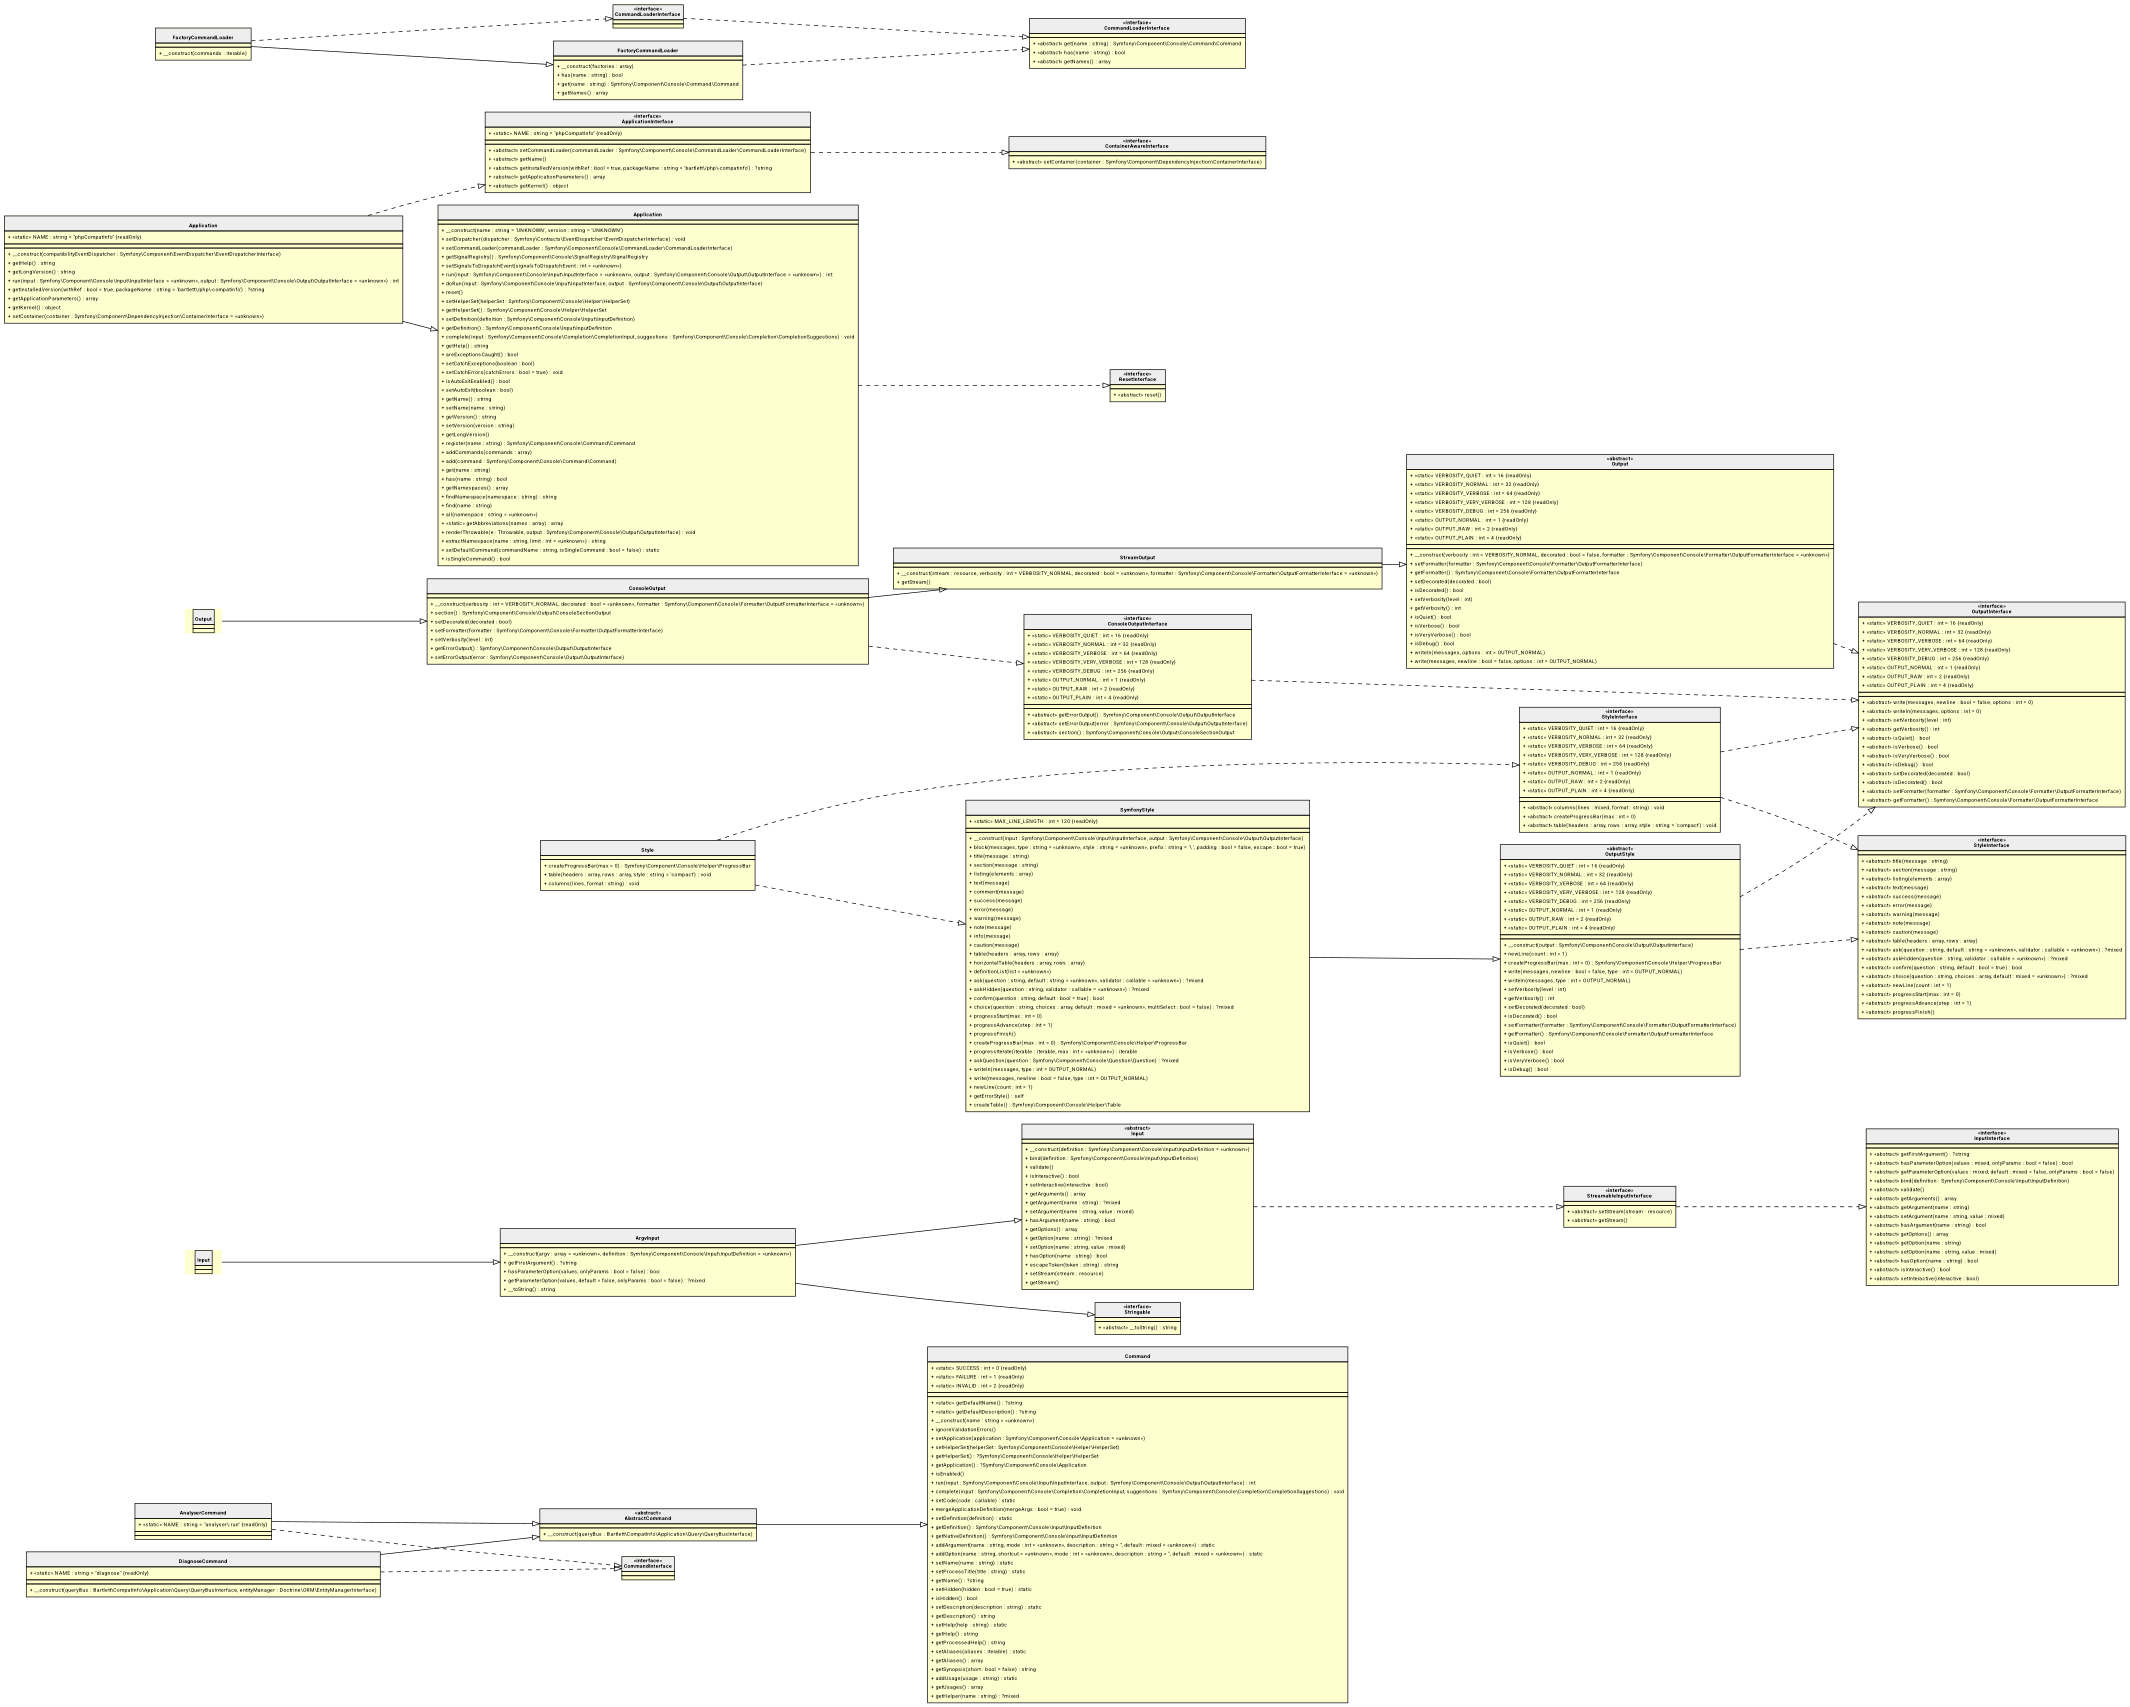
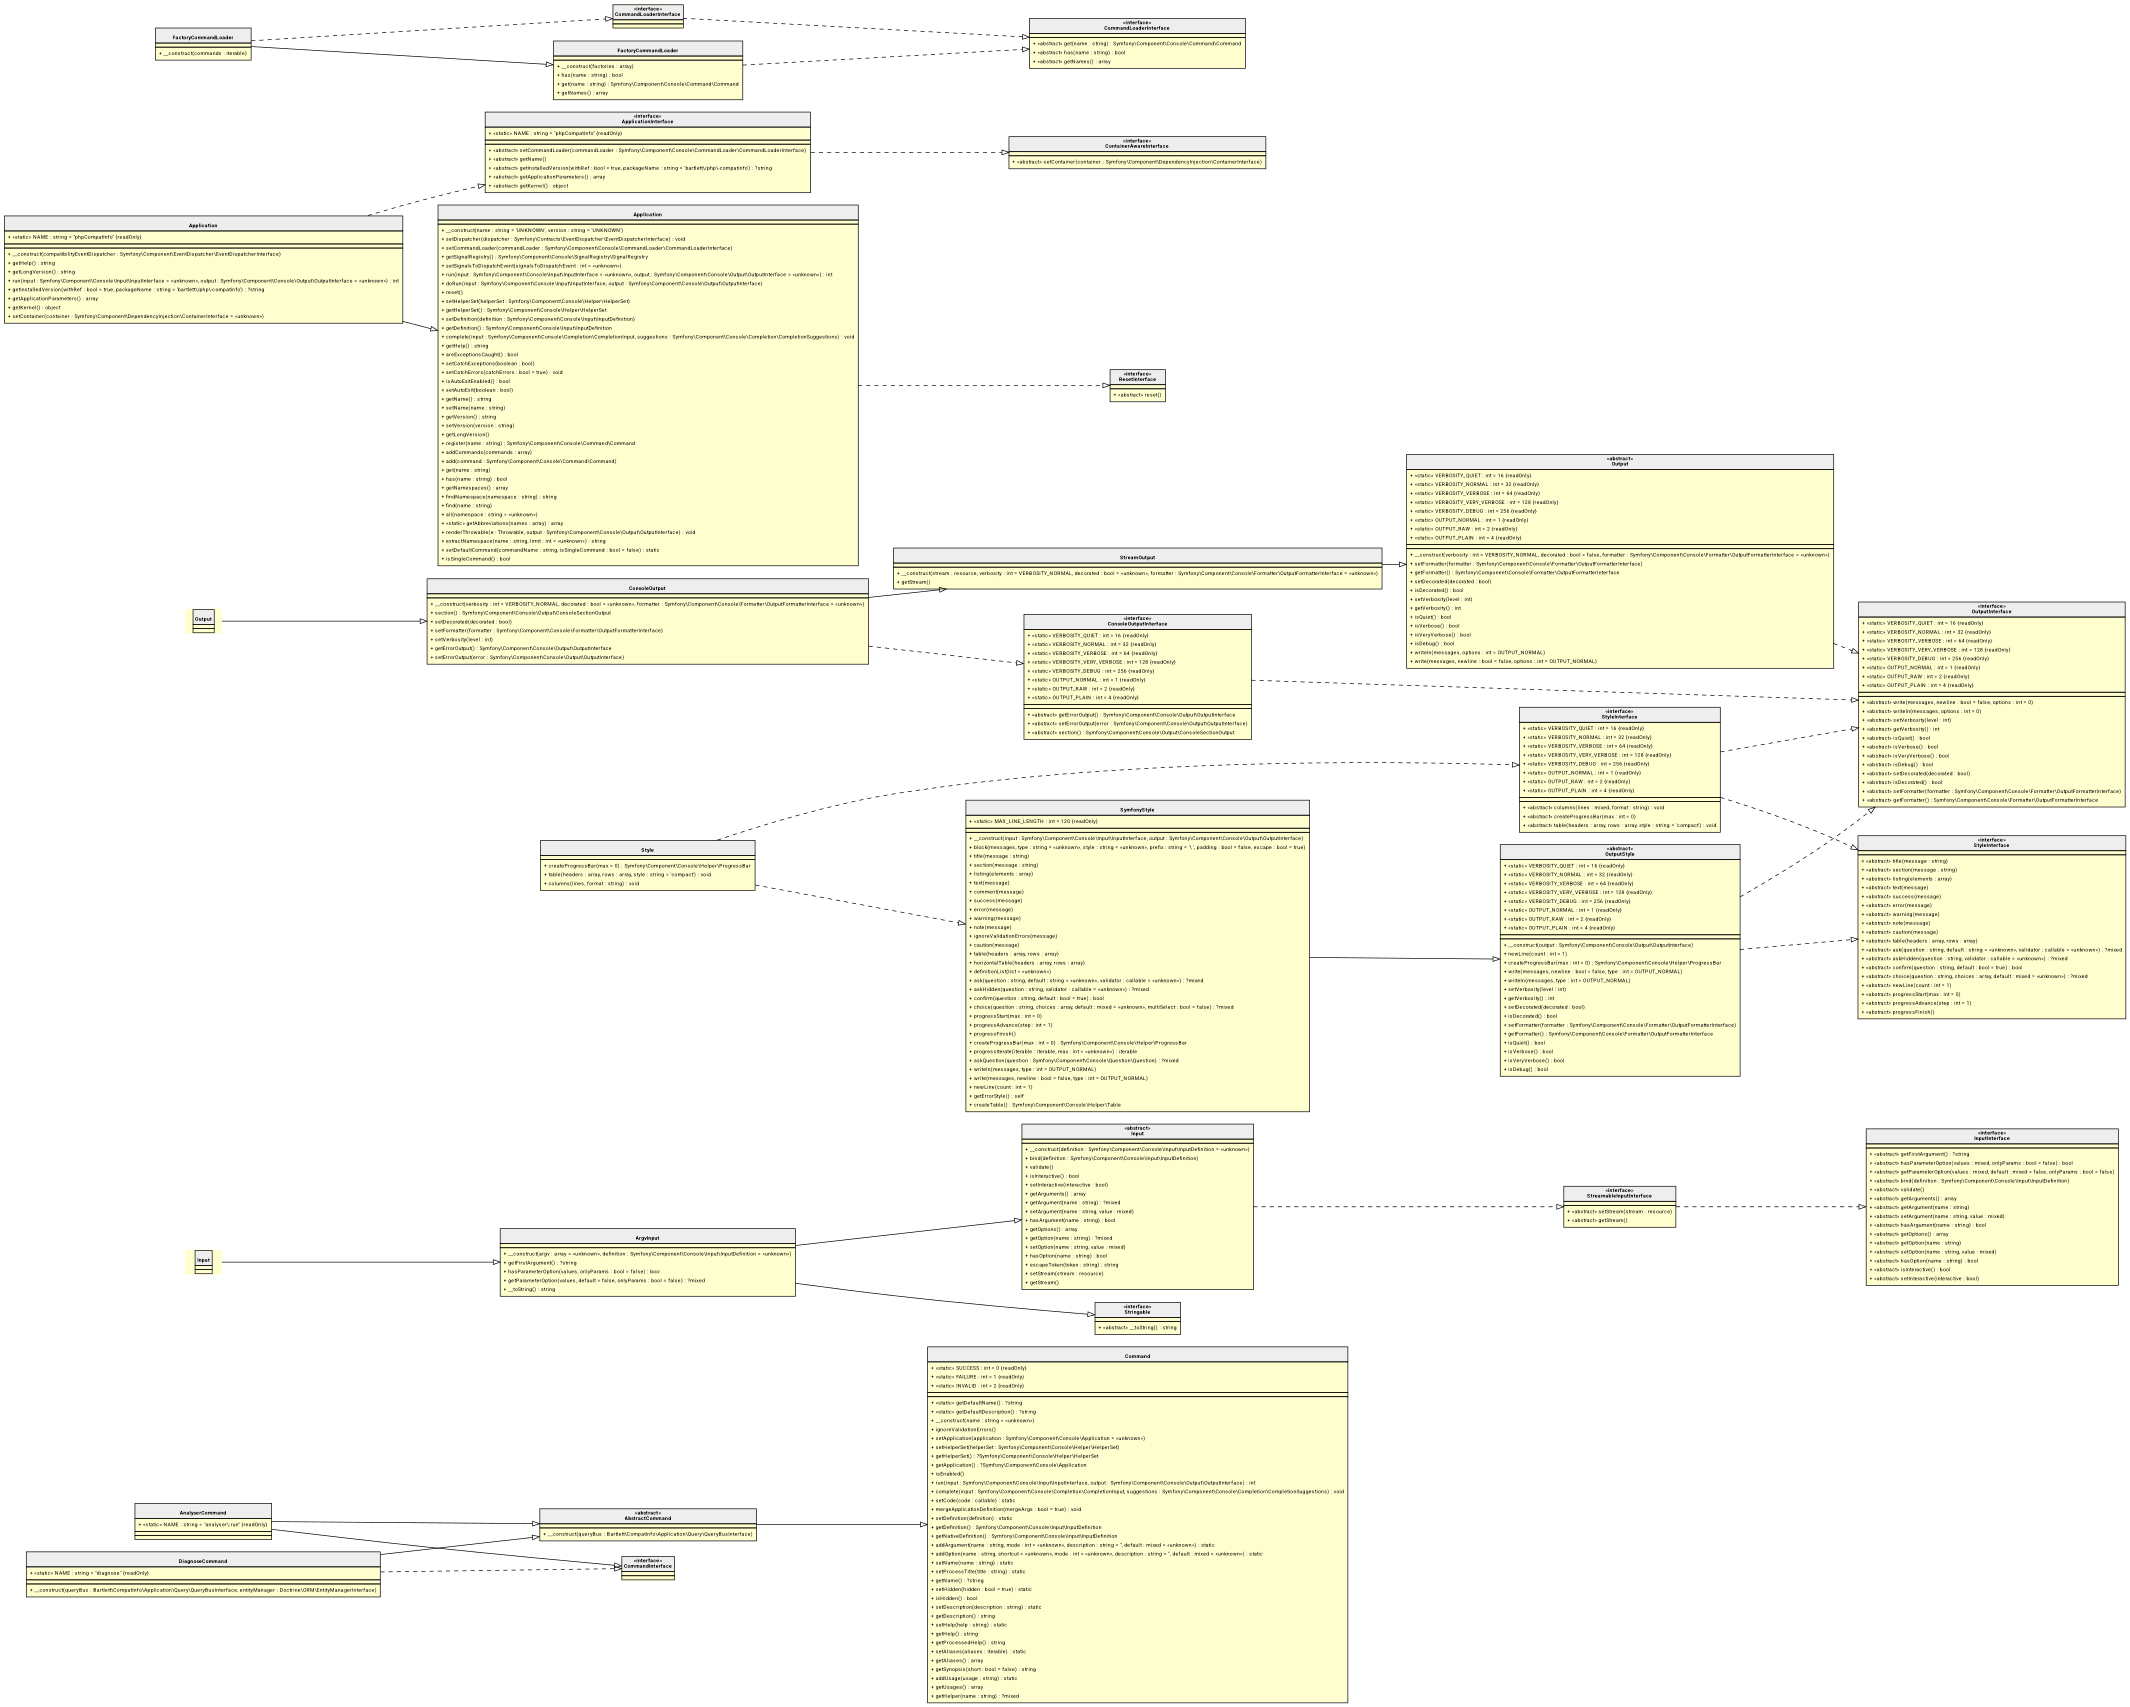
(990, 936) -> (1014, 936)
(460, 1550) -> (460, 1550)
